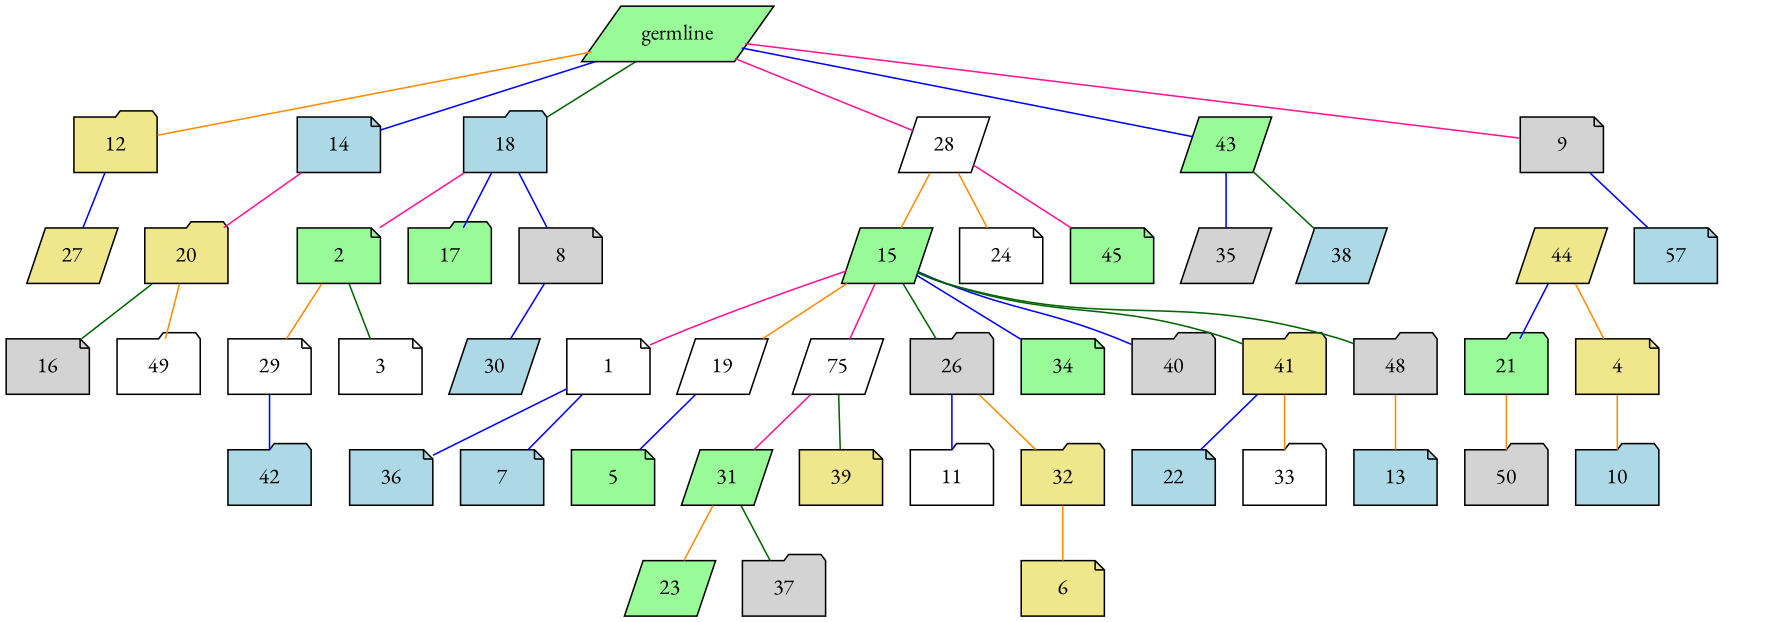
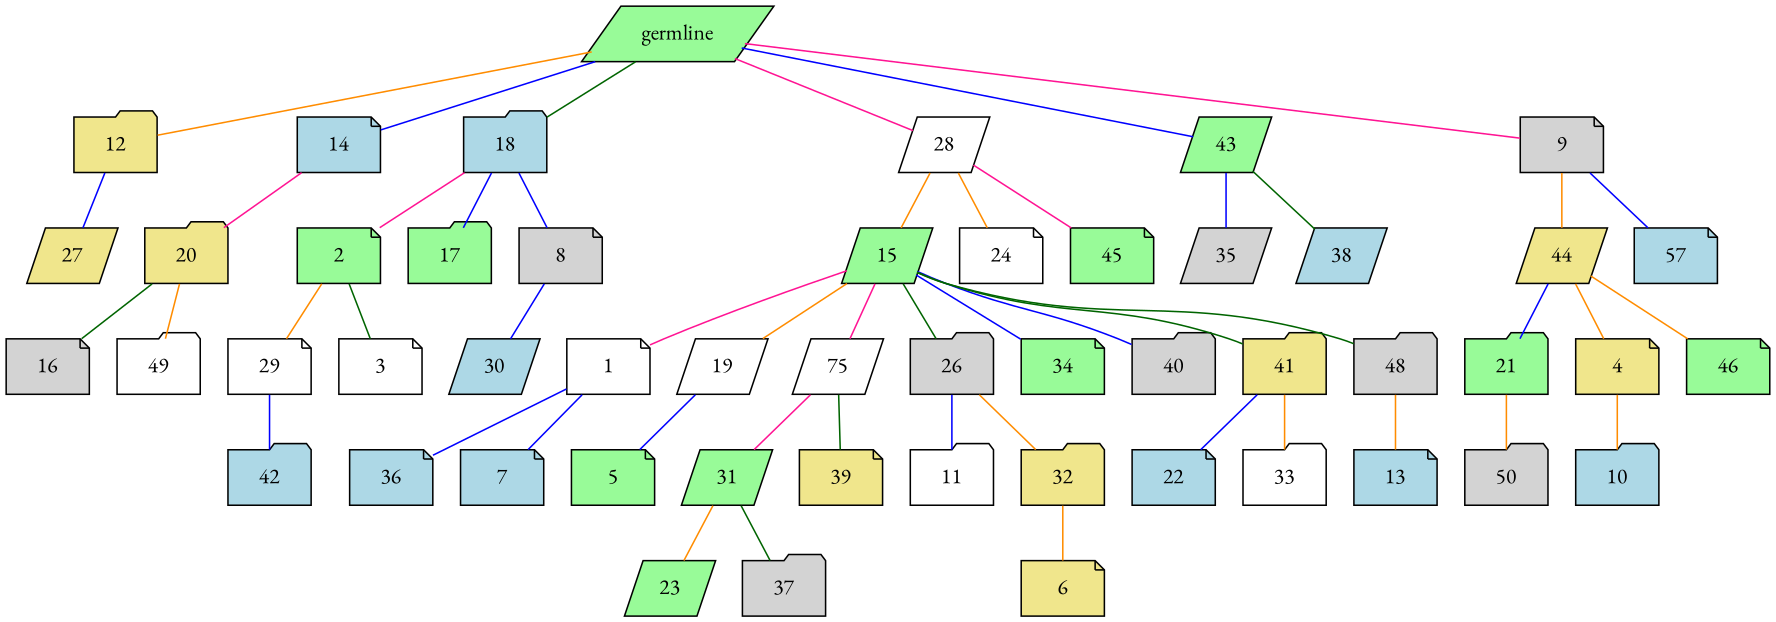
none -> (1562, 200)
none -> (1728, 367)
